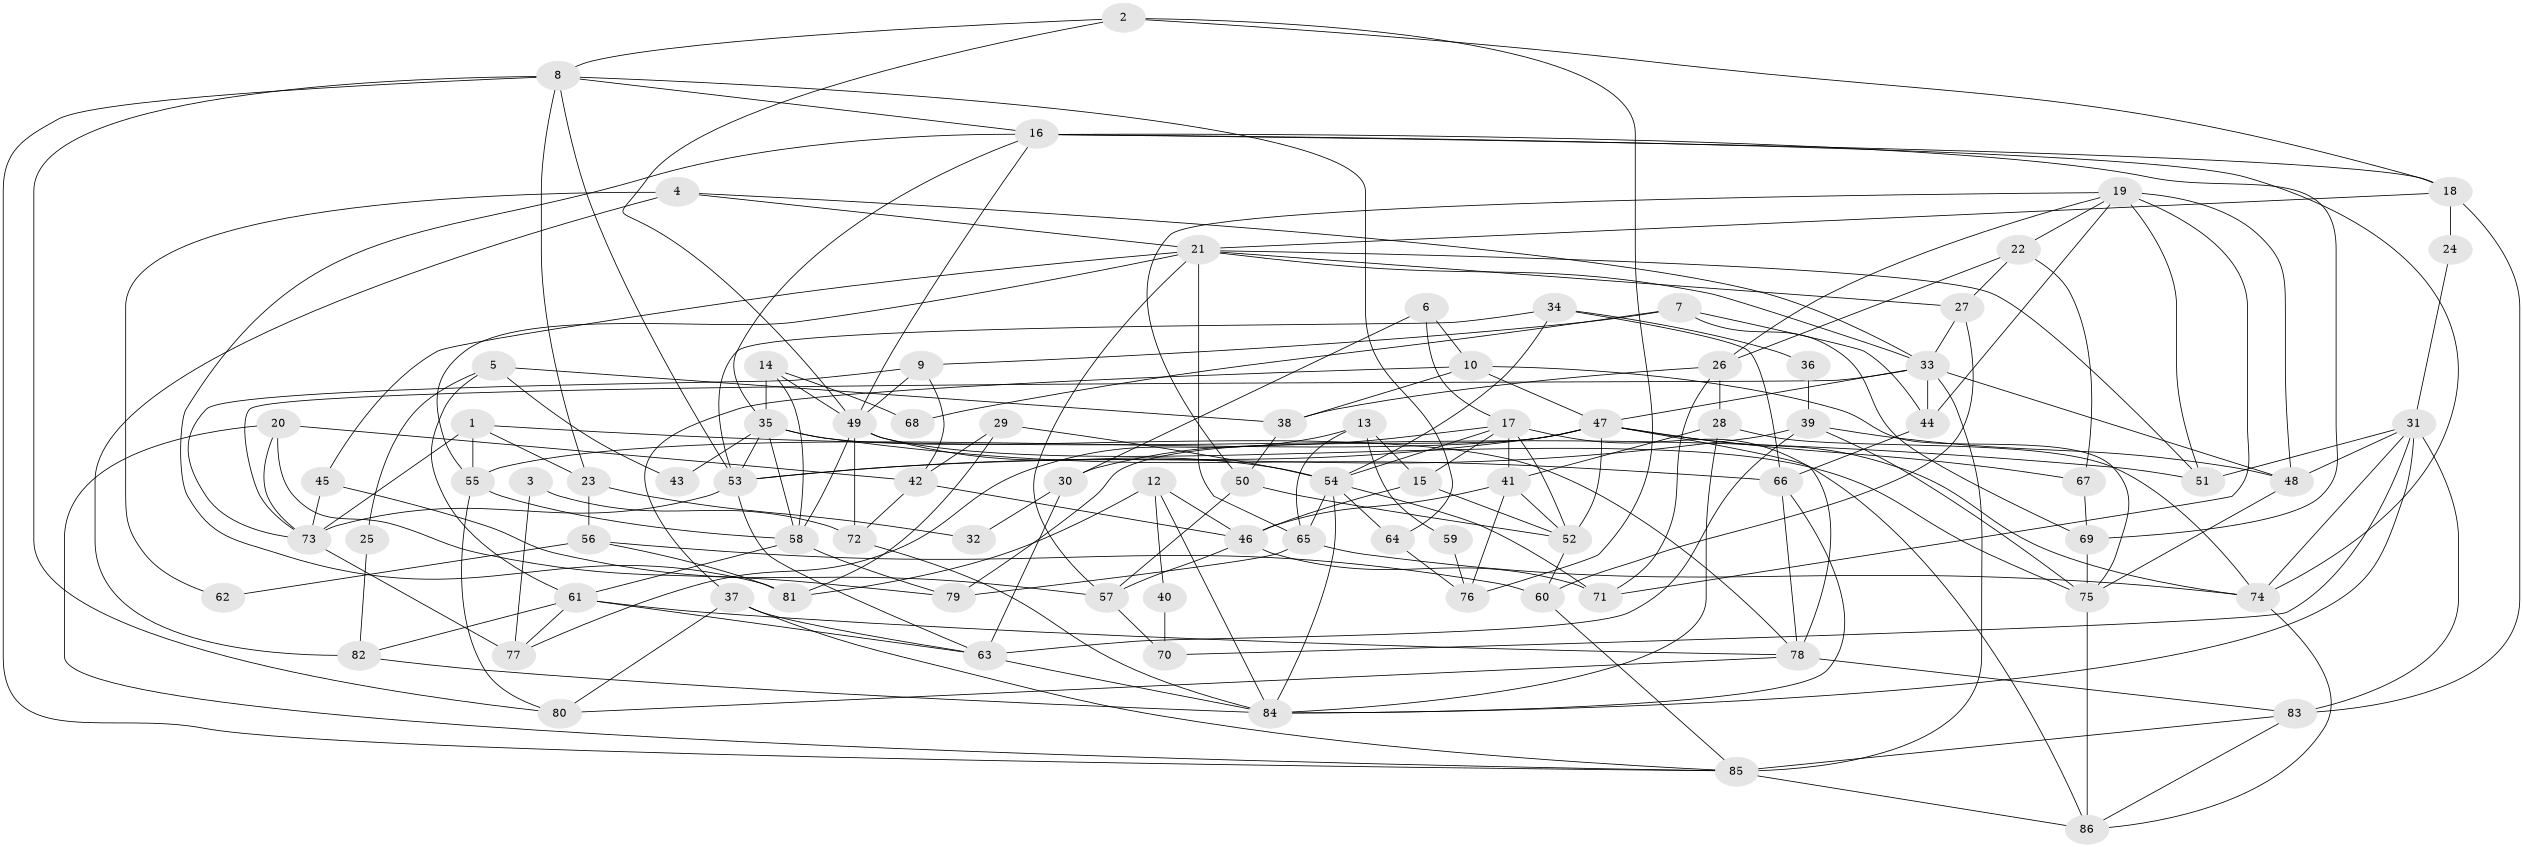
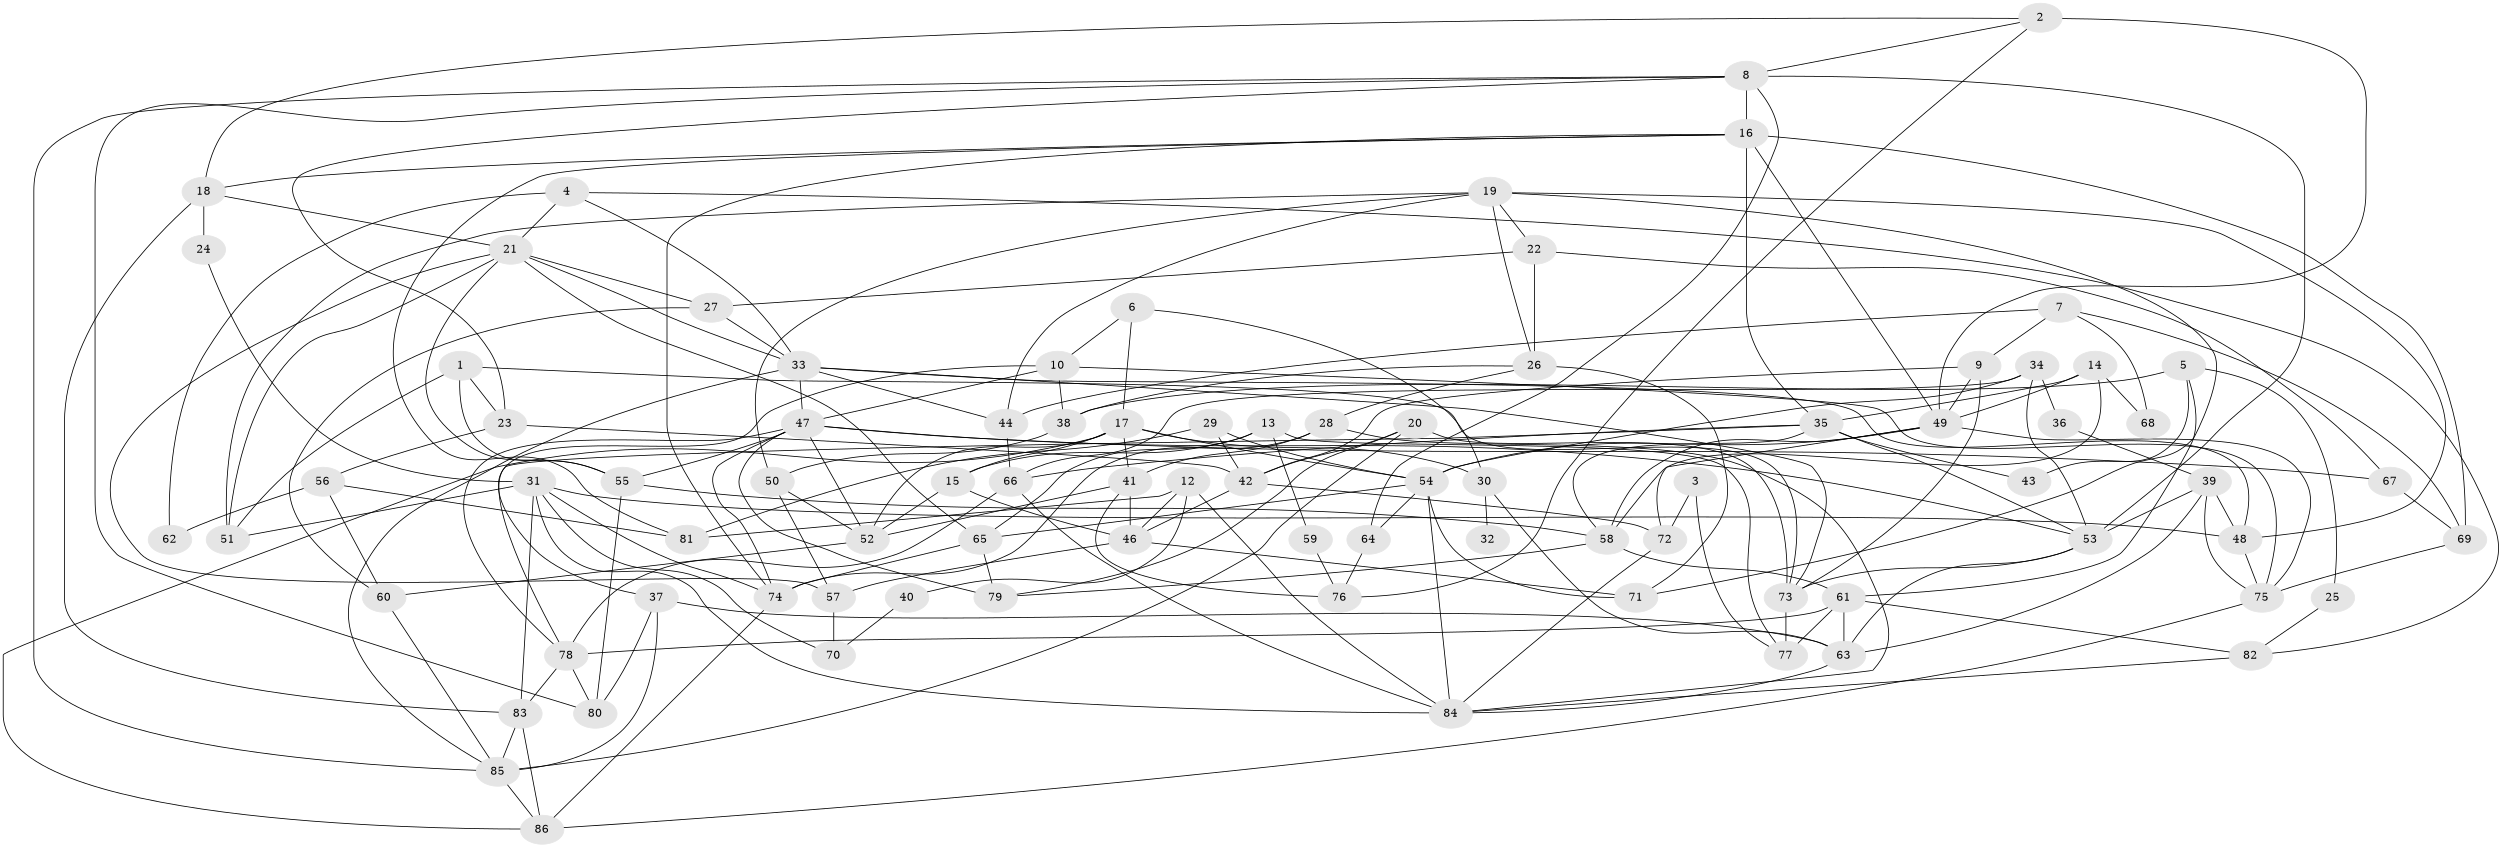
(323, 482) -> none
(824, 518) -> (861, 443)
